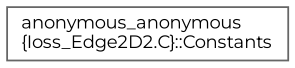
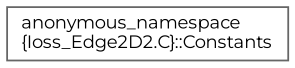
(148, 34) -> (148, 34)
